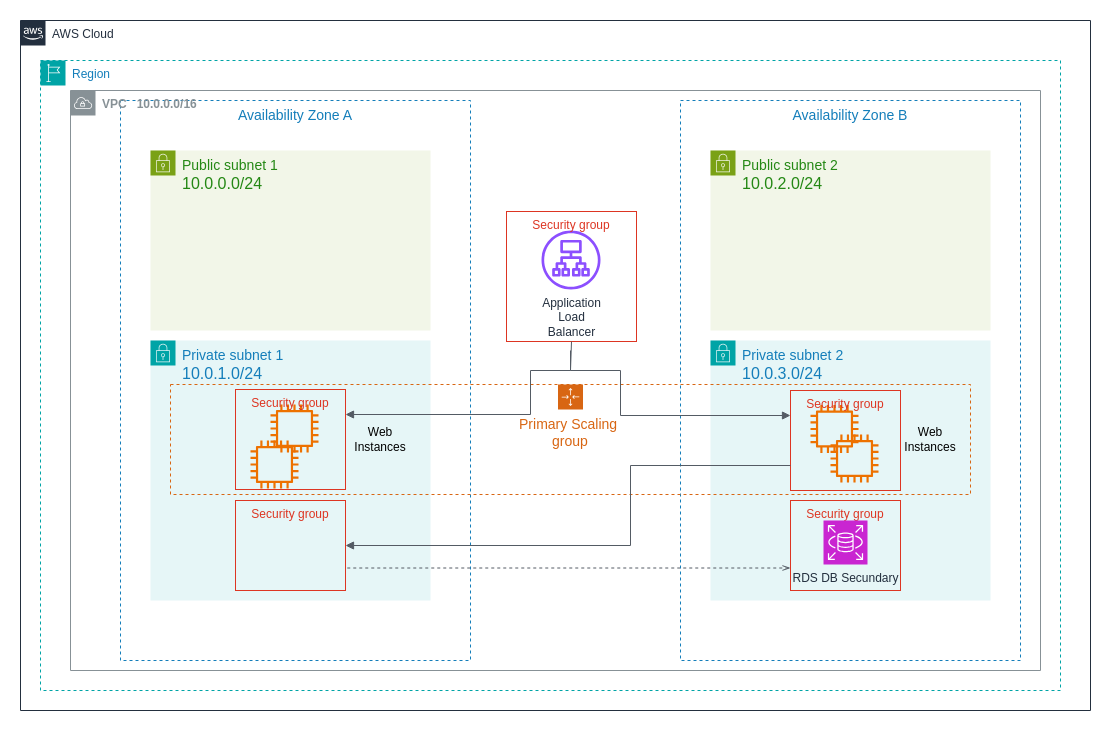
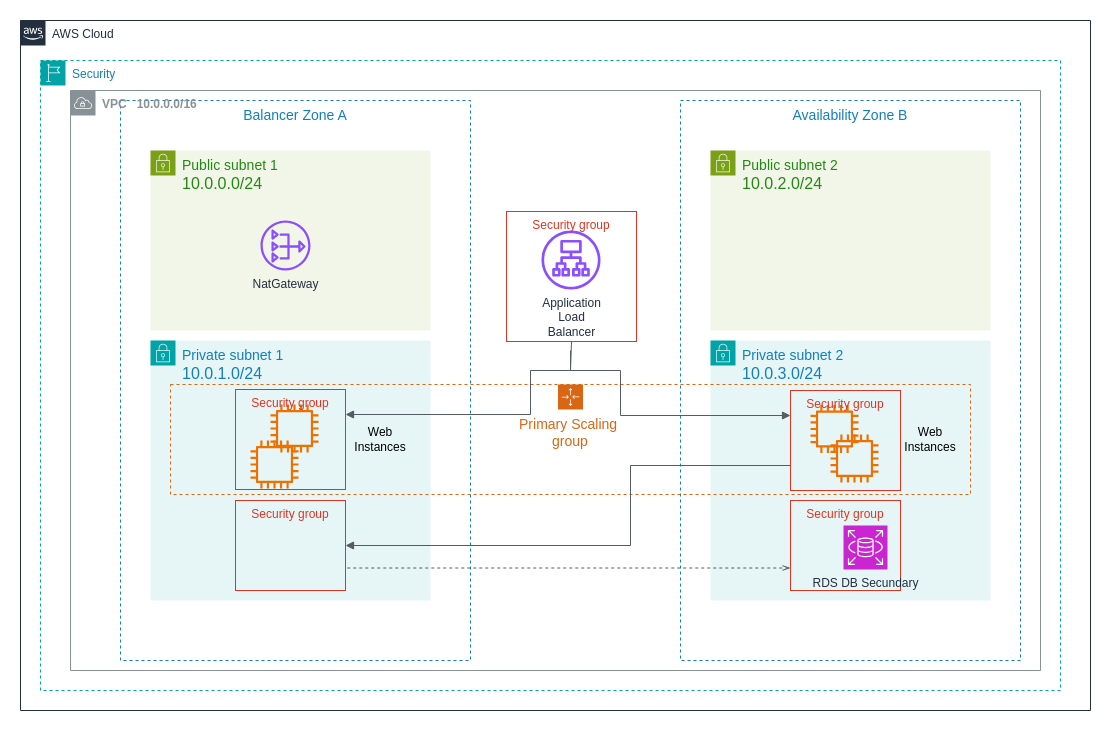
(91, 75) -> (98, 75)
(296, 115) -> (296, 115)
none -> (286, 246)
(846, 543) -> (866, 548)
